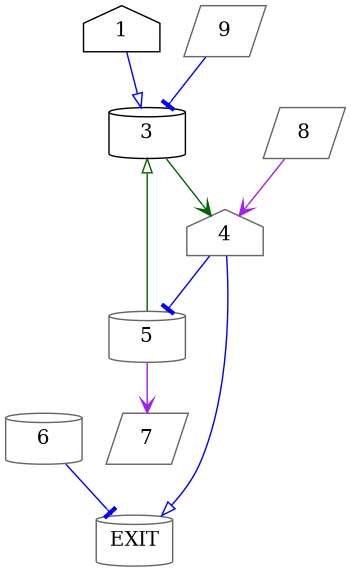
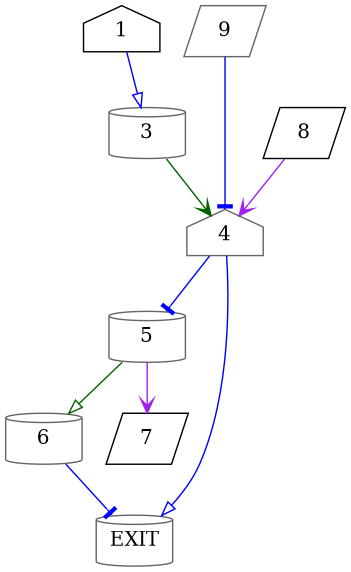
(188, 79) -> (225, 129)
(147, 133) -> (147, 133)
(304, 133) -> (304, 133)
(147, 242) -> (101, 383)
(147, 439) -> (147, 439)
